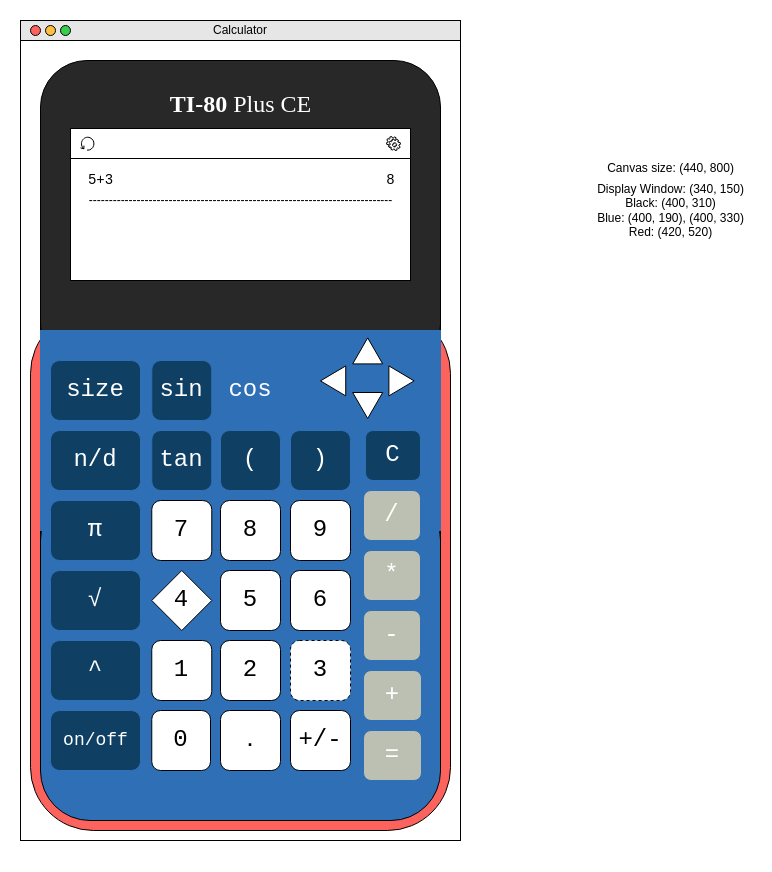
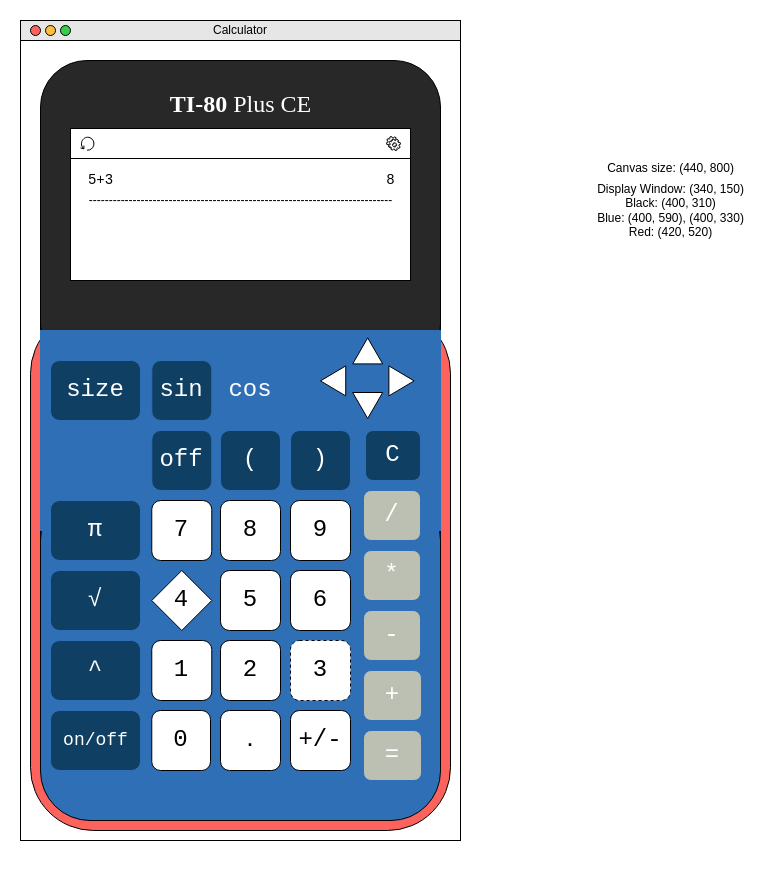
(671, 211) -> (671, 211)
(96, 461) -> none
(182, 461) -> (182, 461)
